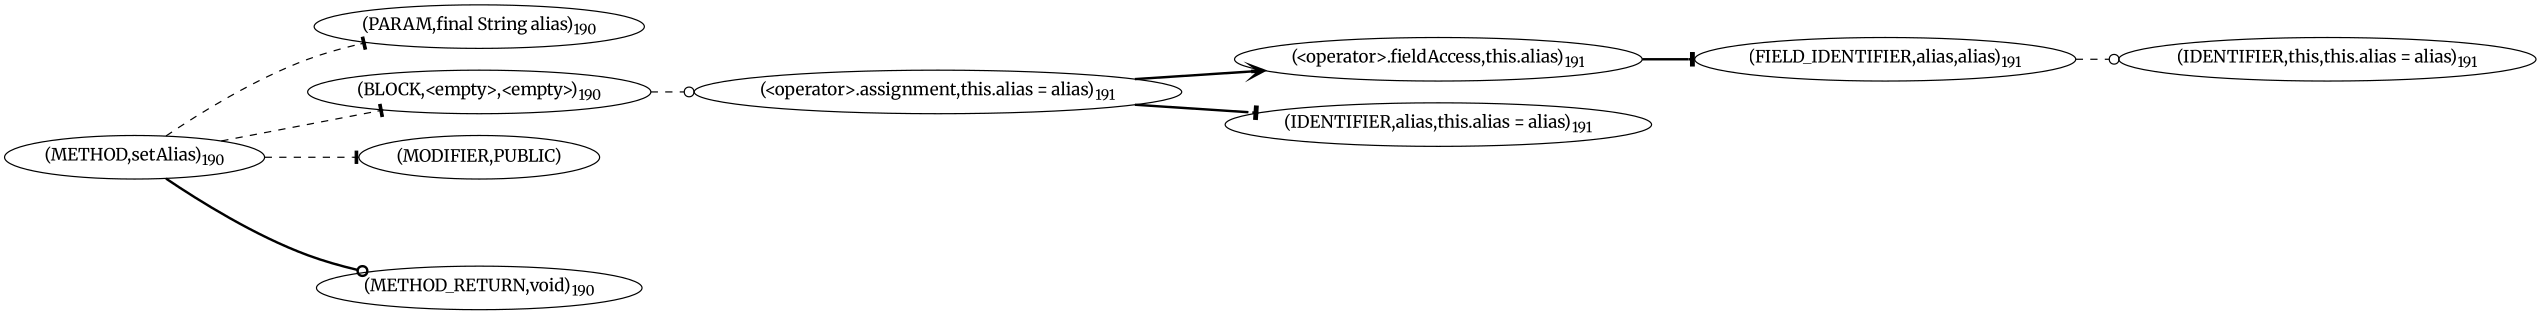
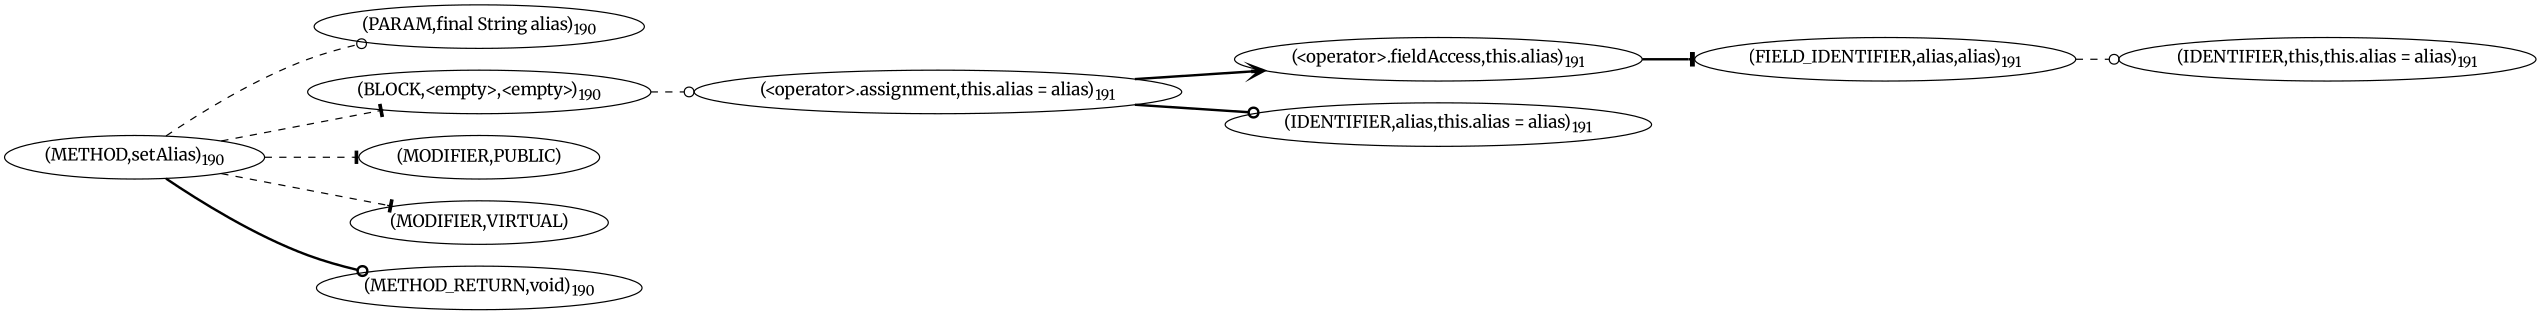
(257, 82) -> (257, 82)
(1192, 109) -> (1192, 109)
none -> (479, 223)
